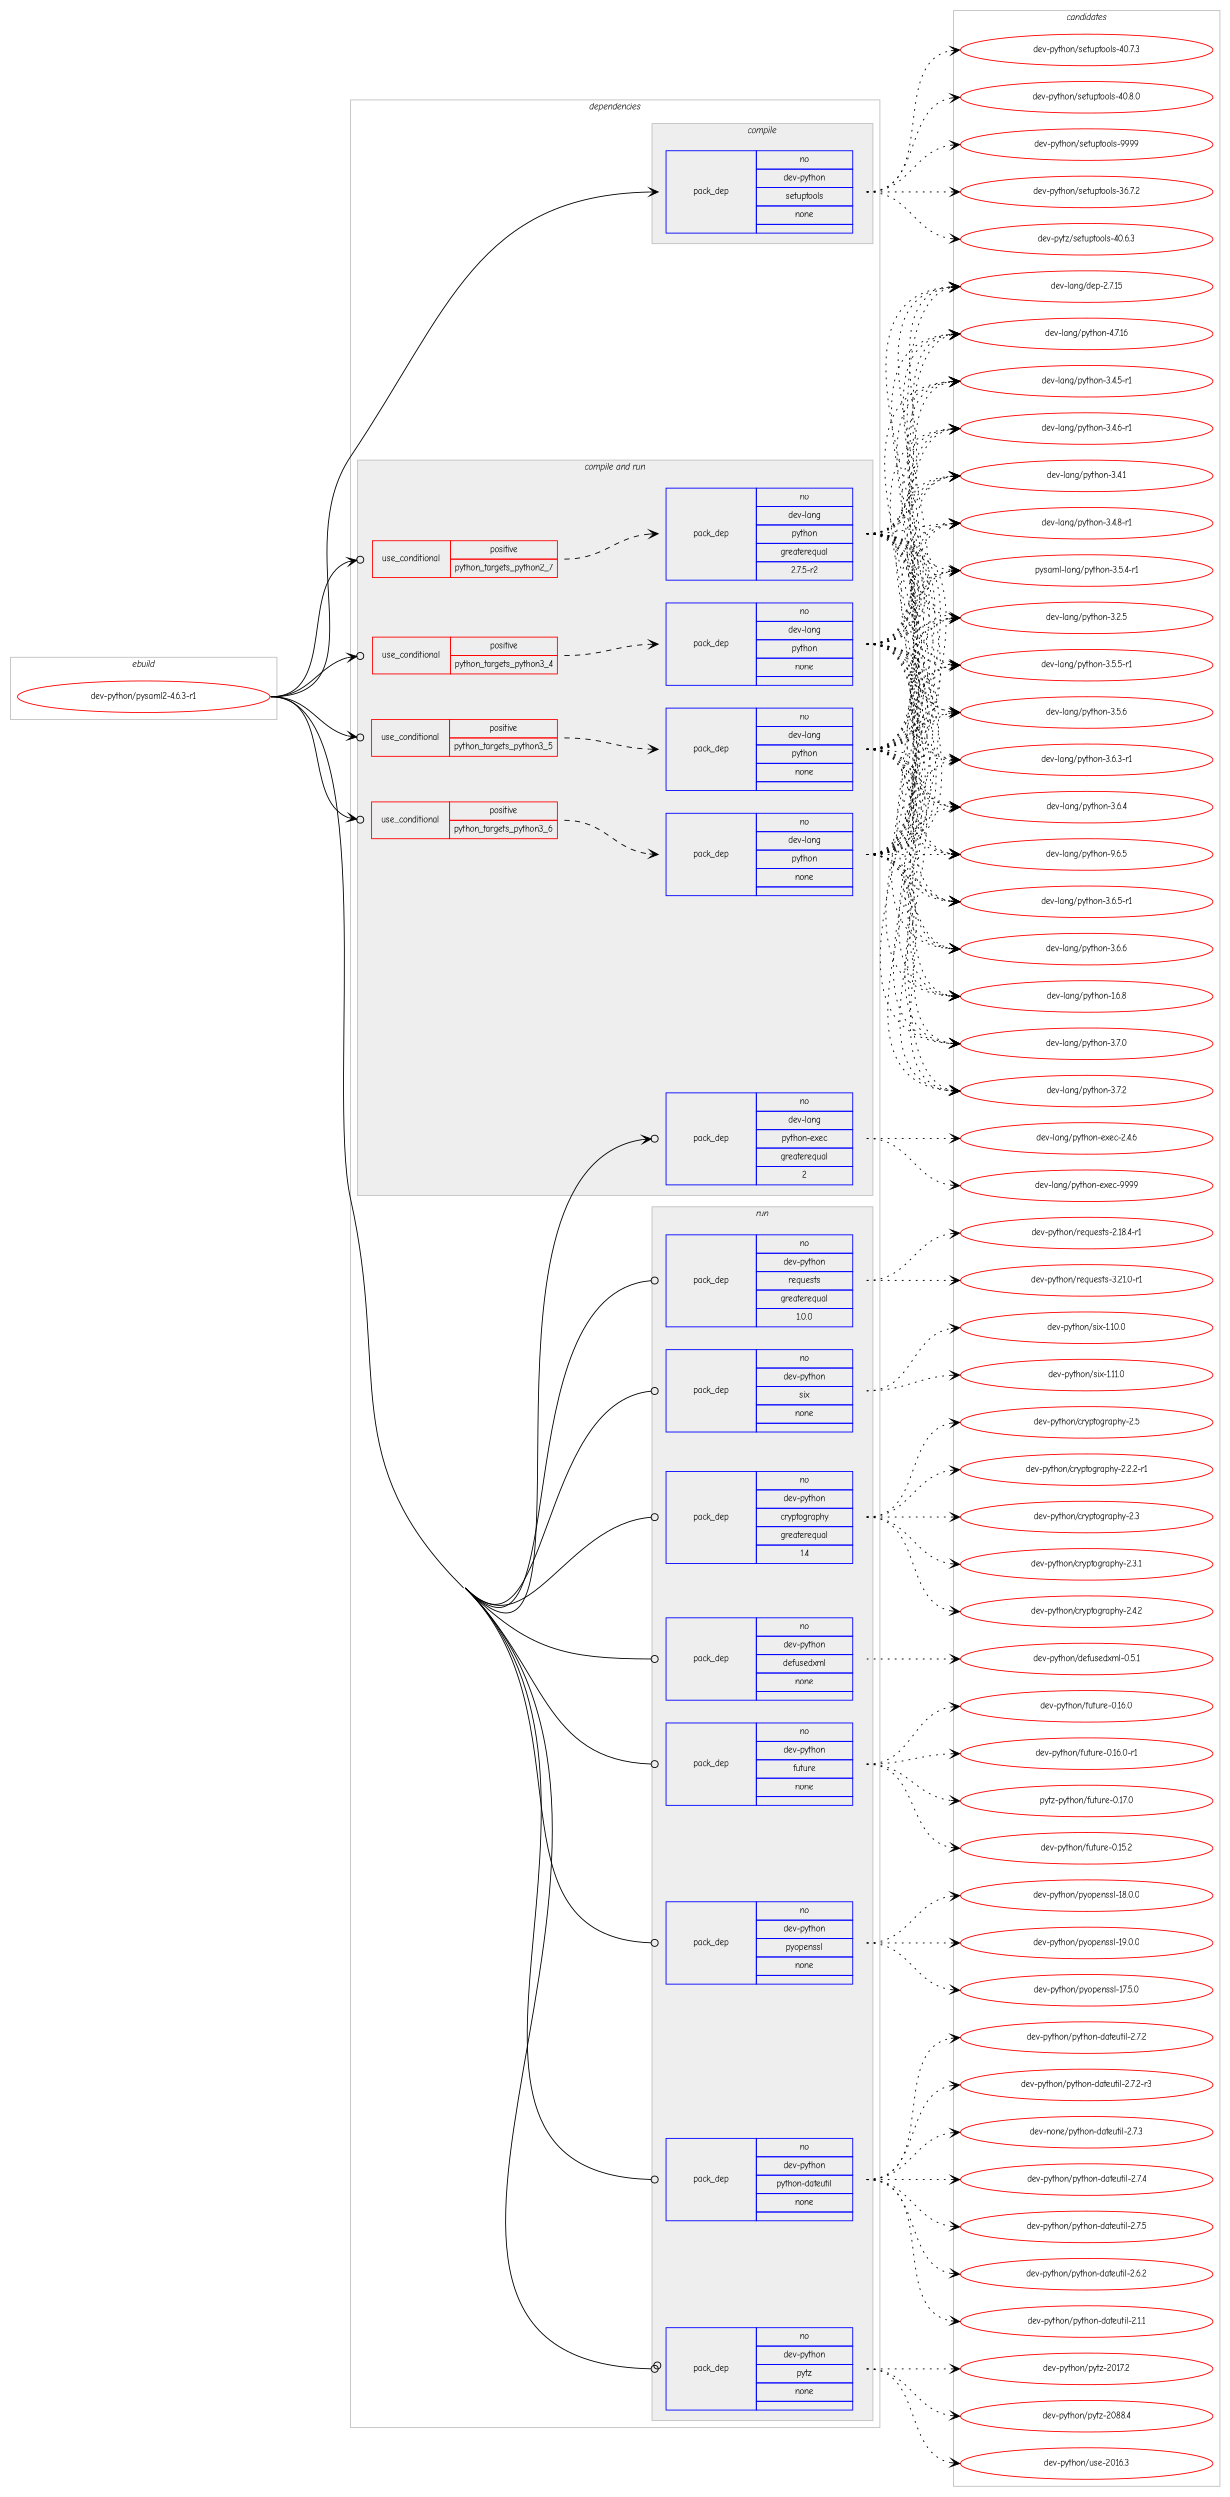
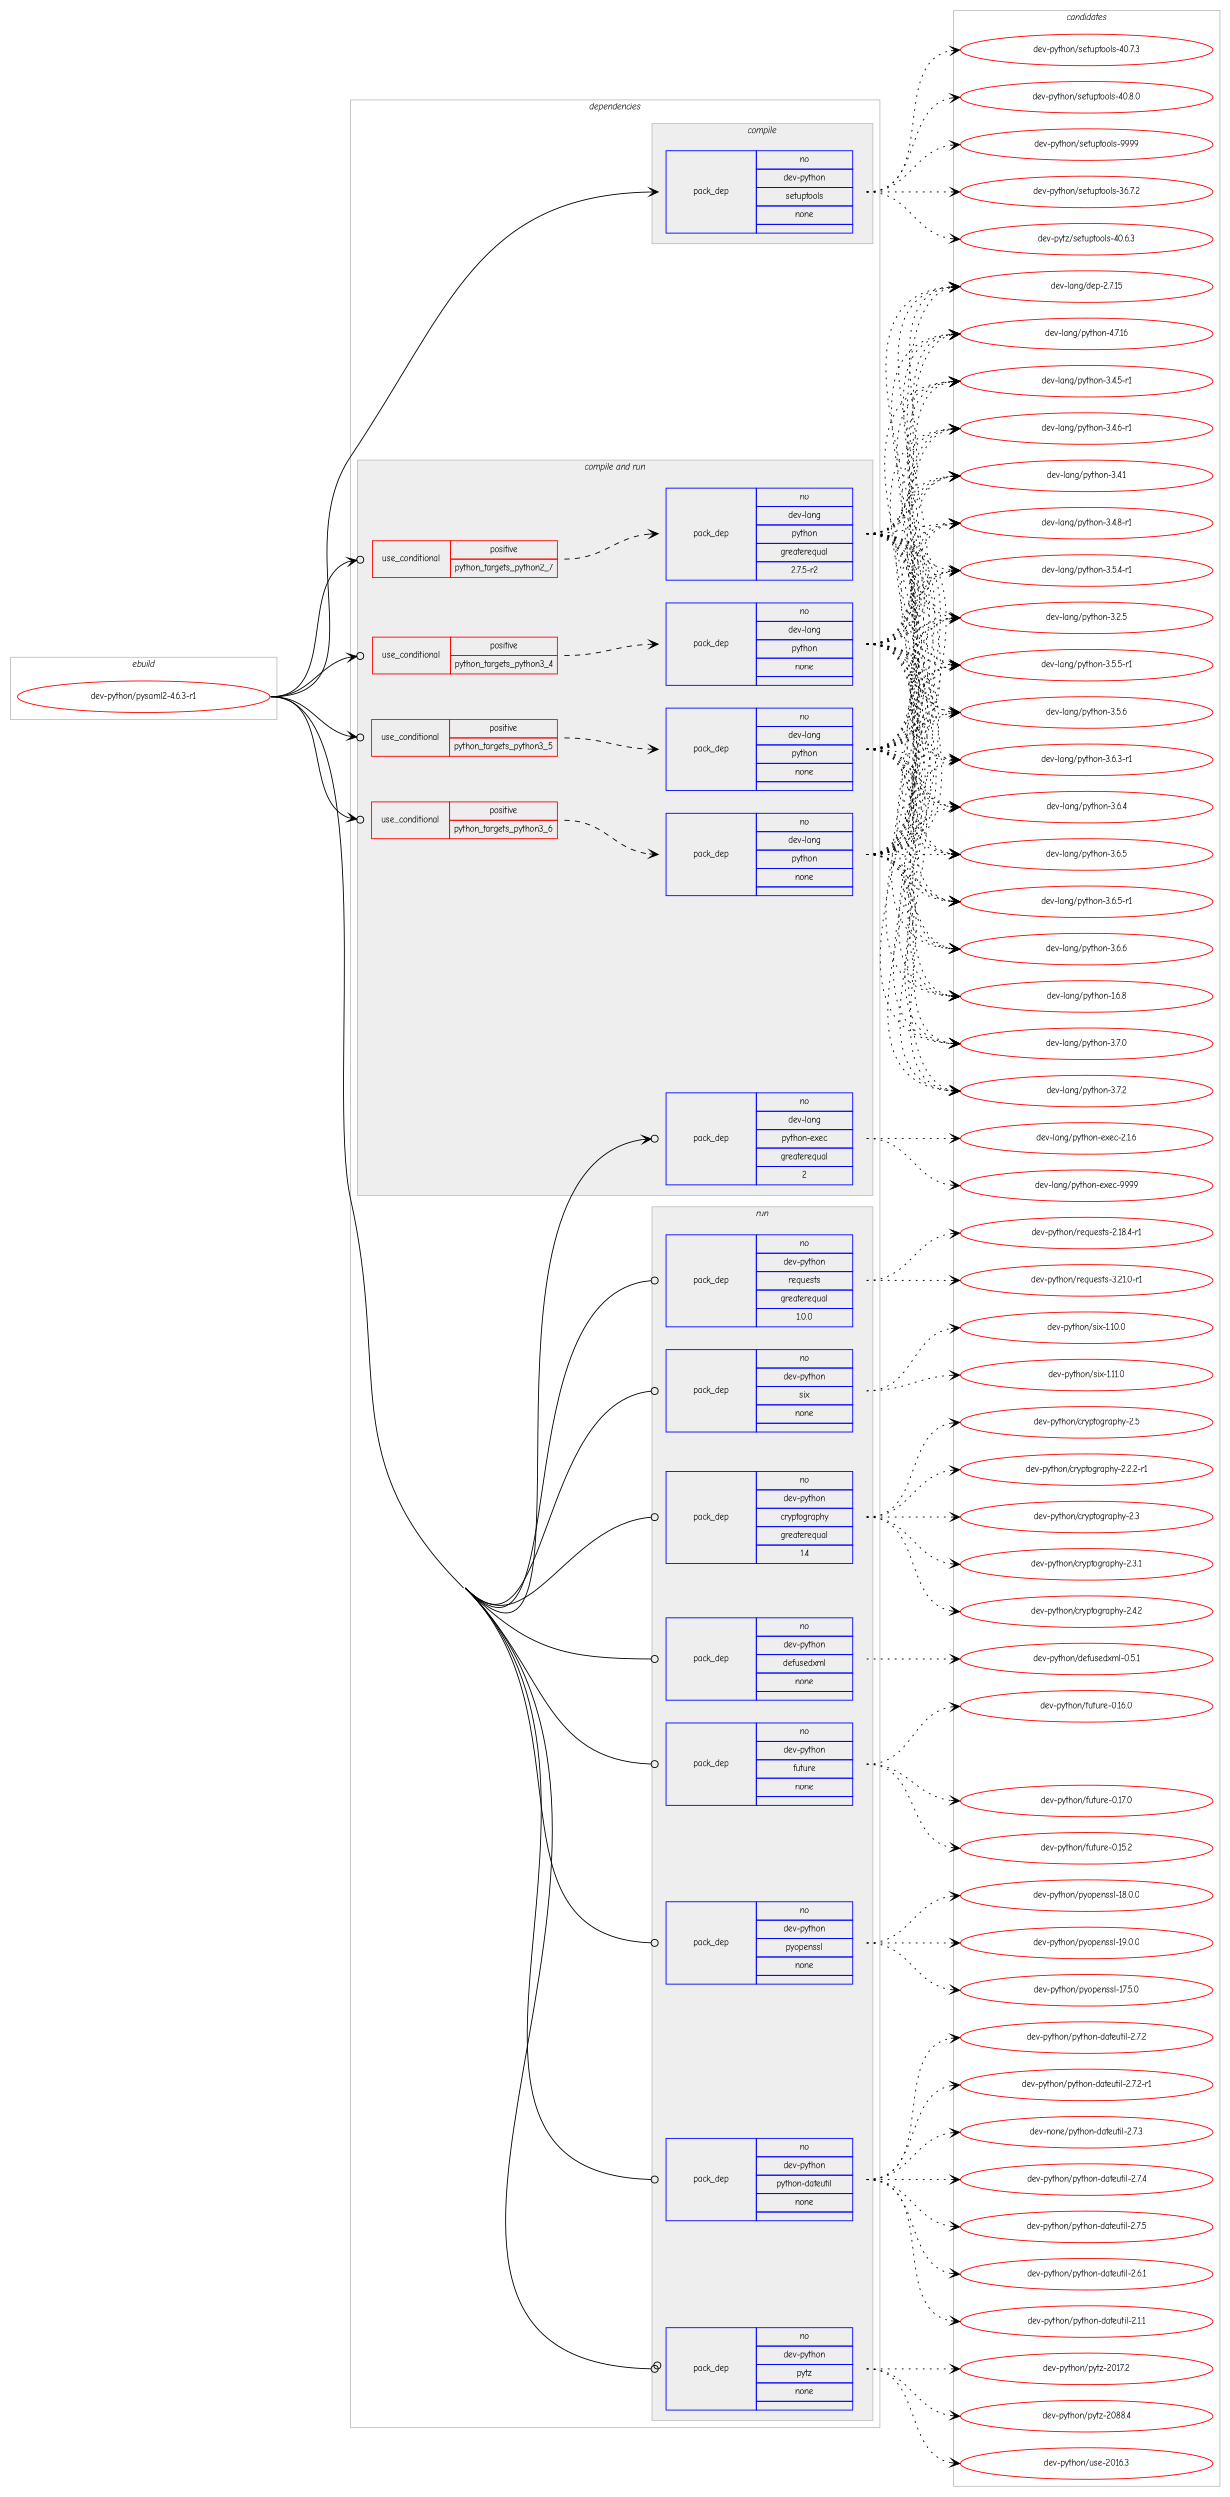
(1087, 571) -> (1087, 571)
(1087, 854) -> (1087, 854)
(1087, 1138) -> (1087, 1138)
(1087, 1754) -> none
(1087, 1801) -> (1087, 1801)
(1087, 2085) -> (1087, 2085)
(1087, 2274) -> (1087, 2274)
